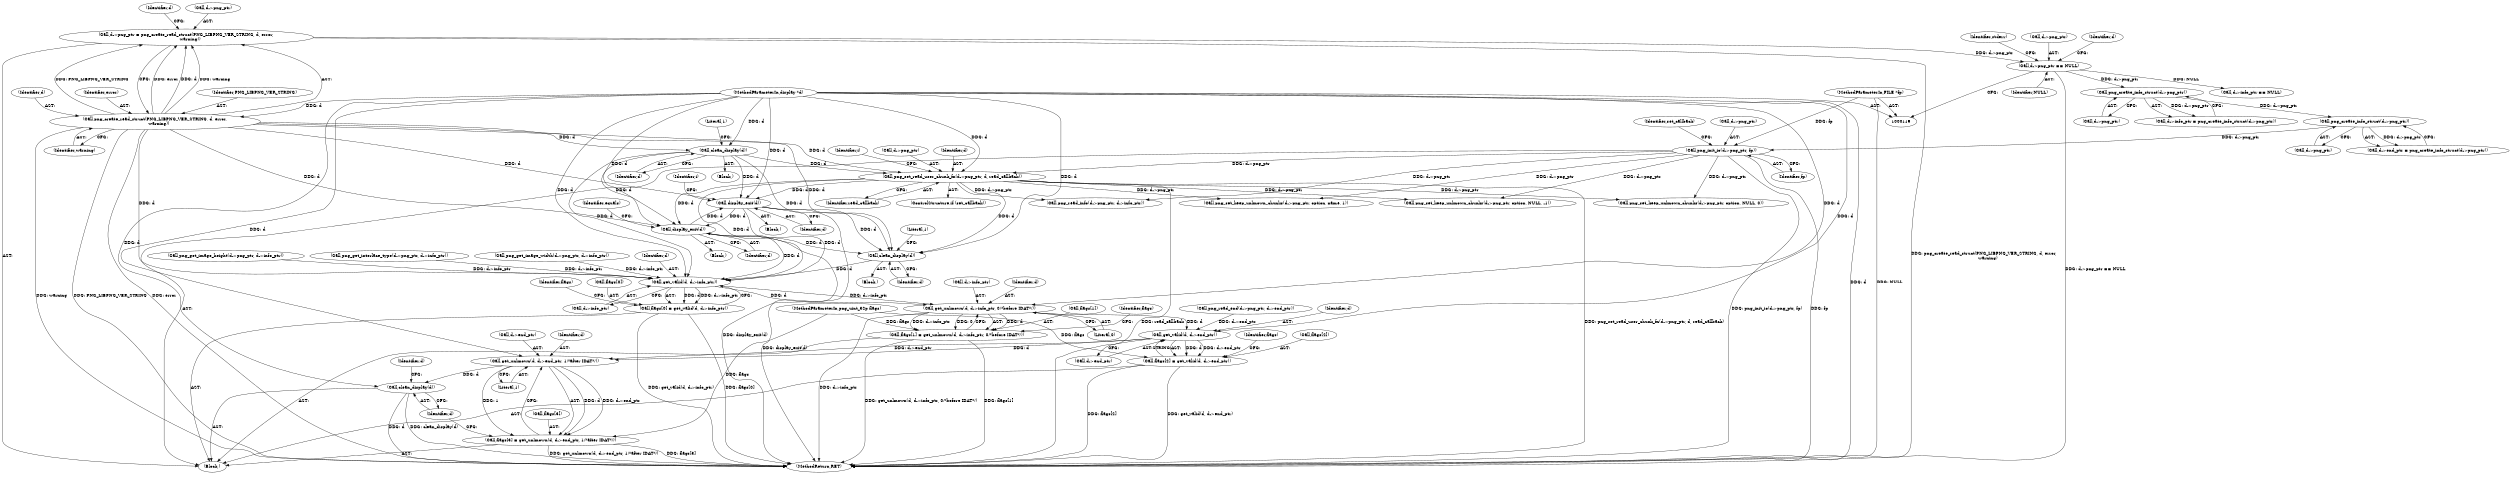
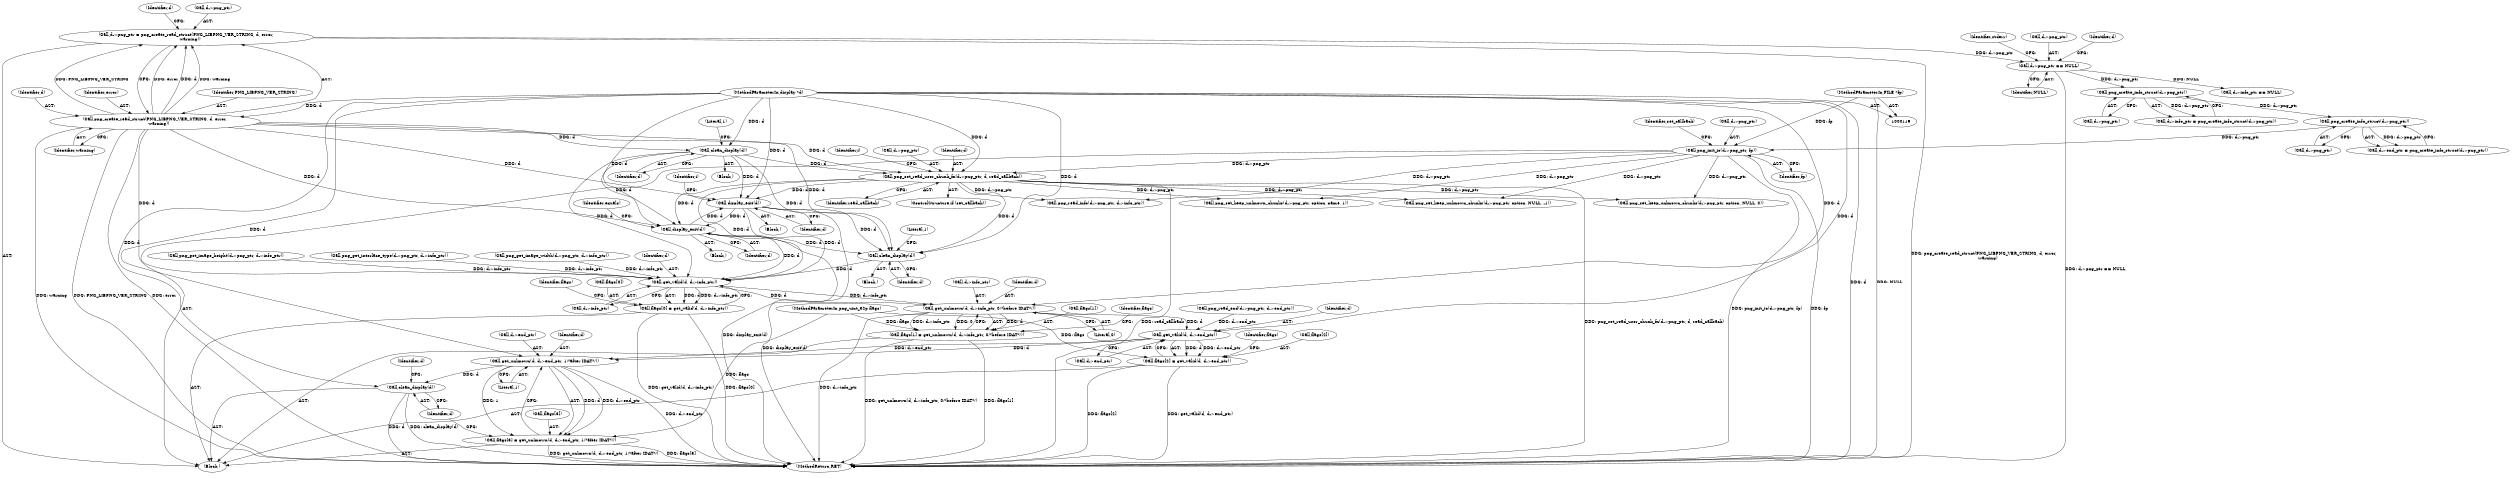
(1973, 92) -> (2030, 77)
(567, 170) -> none
(1163, 348) -> (1163, 348)
none -> (671, 426)
